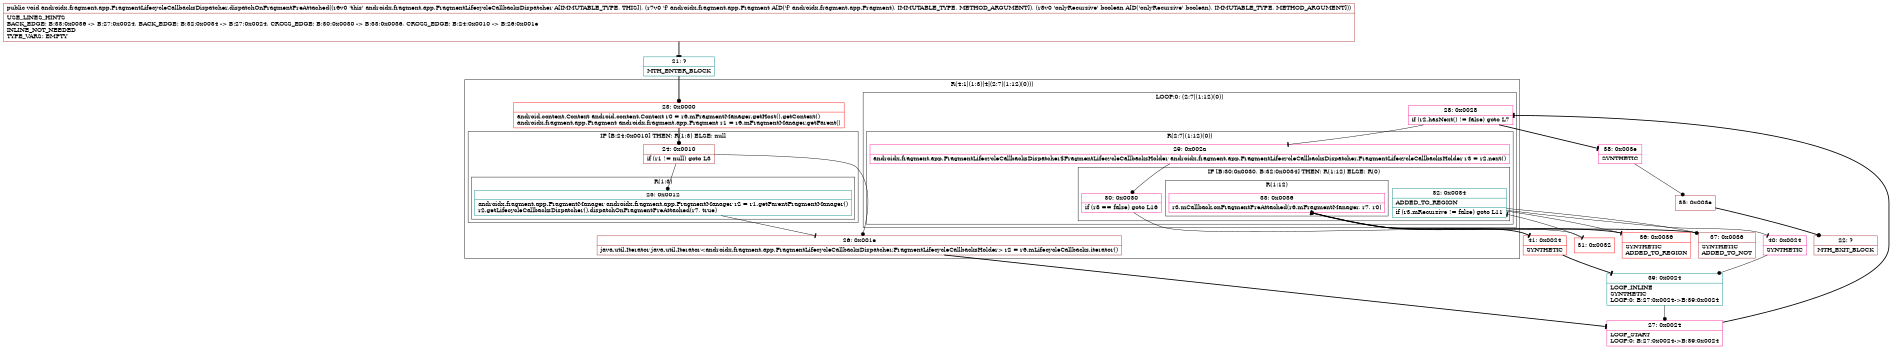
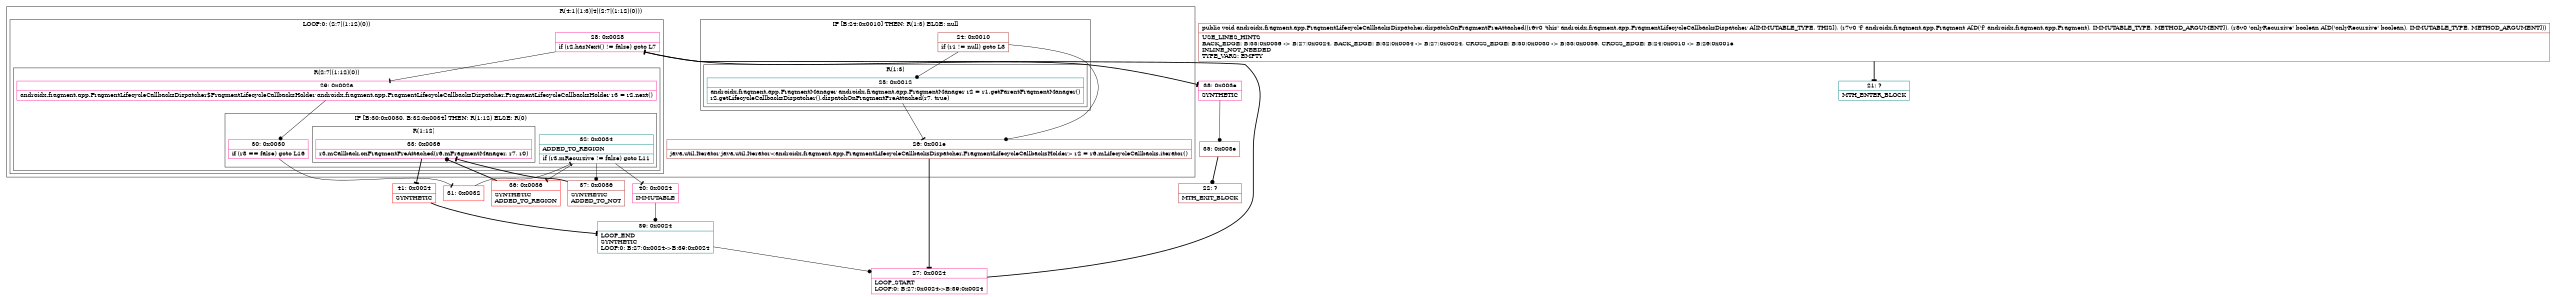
(679, 115) -> none
(1785, 250) -> (655, 198)
(1632, 288) -> (618, 236)
